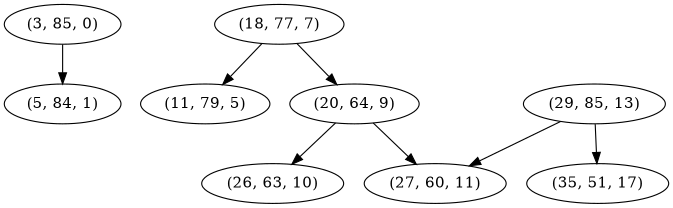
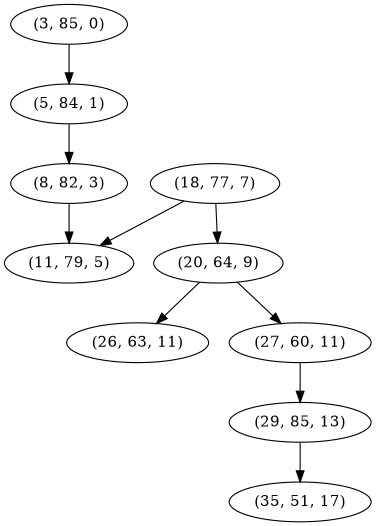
(520, 141) -> (300, 377)
none -> (69, 184)
(273, 184) -> (138, 343)
